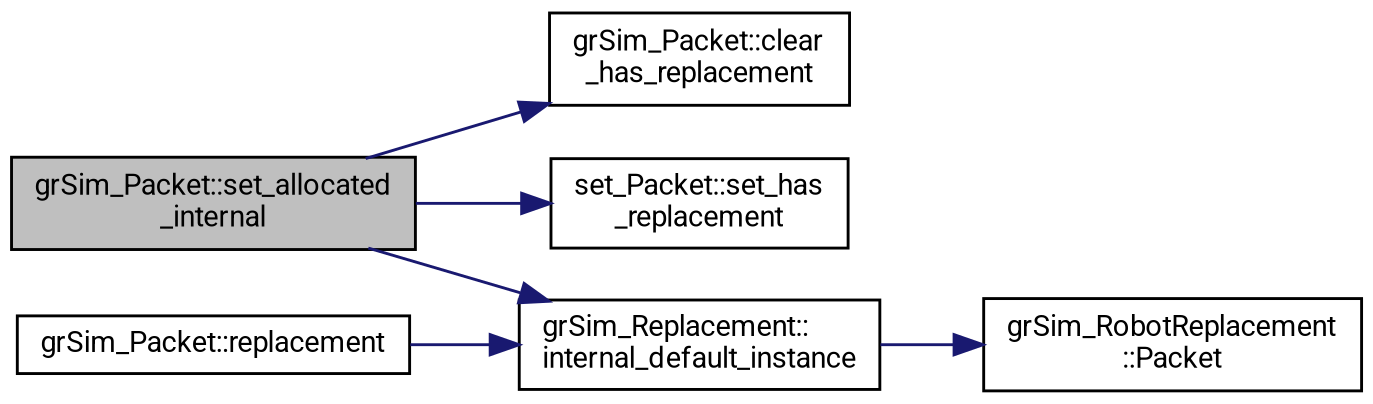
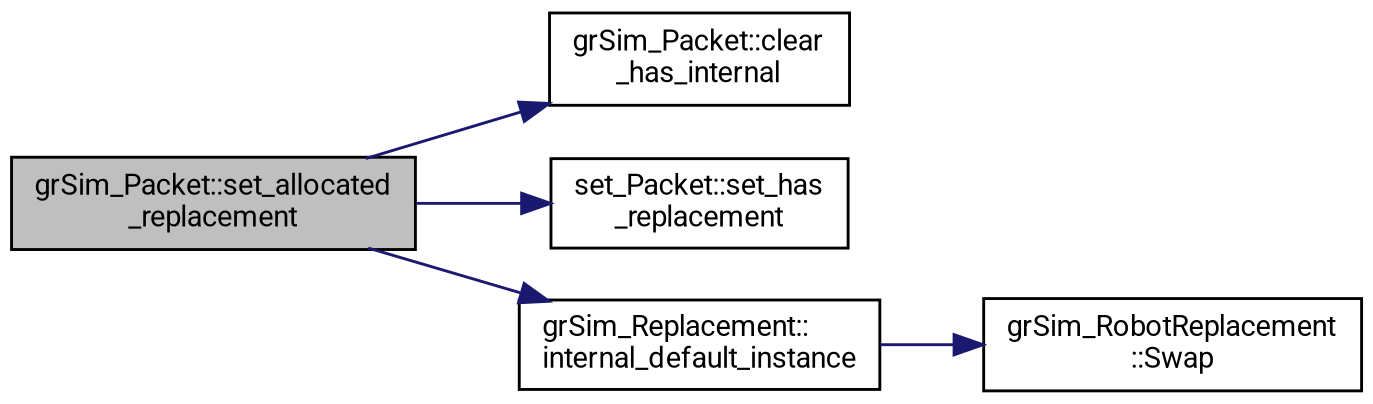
(700, 59) -> (700, 59)
(213, 203) -> (213, 203)
(213, 345) -> none
(1173, 345) -> (1173, 345)
